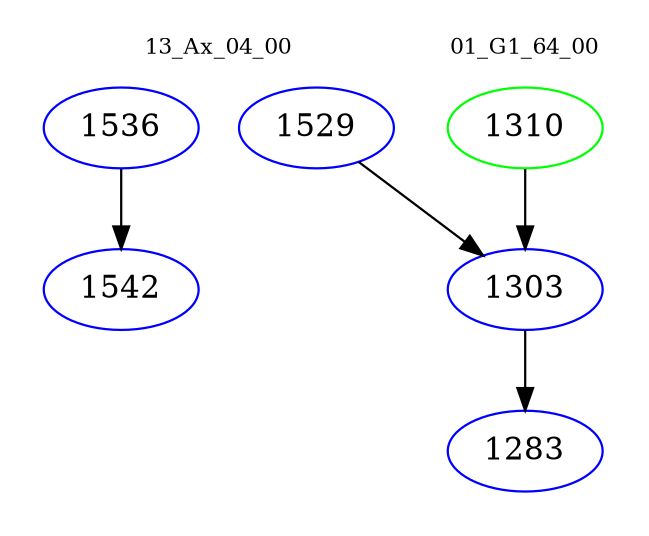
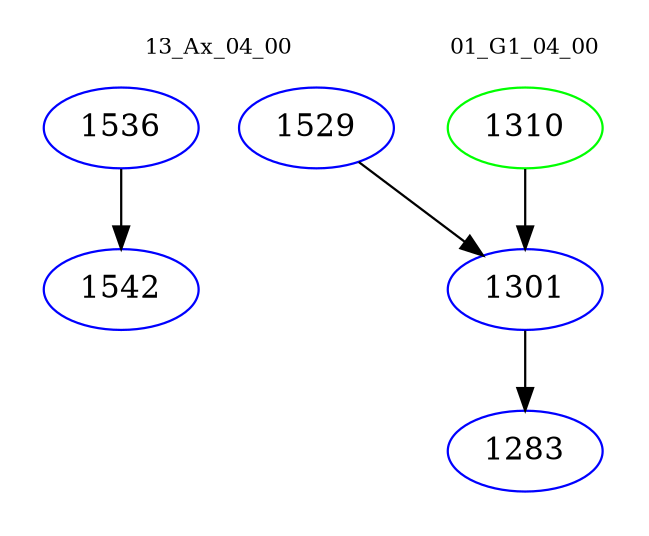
(525, 48) -> (525, 48)
(525, 290) -> (525, 290)
